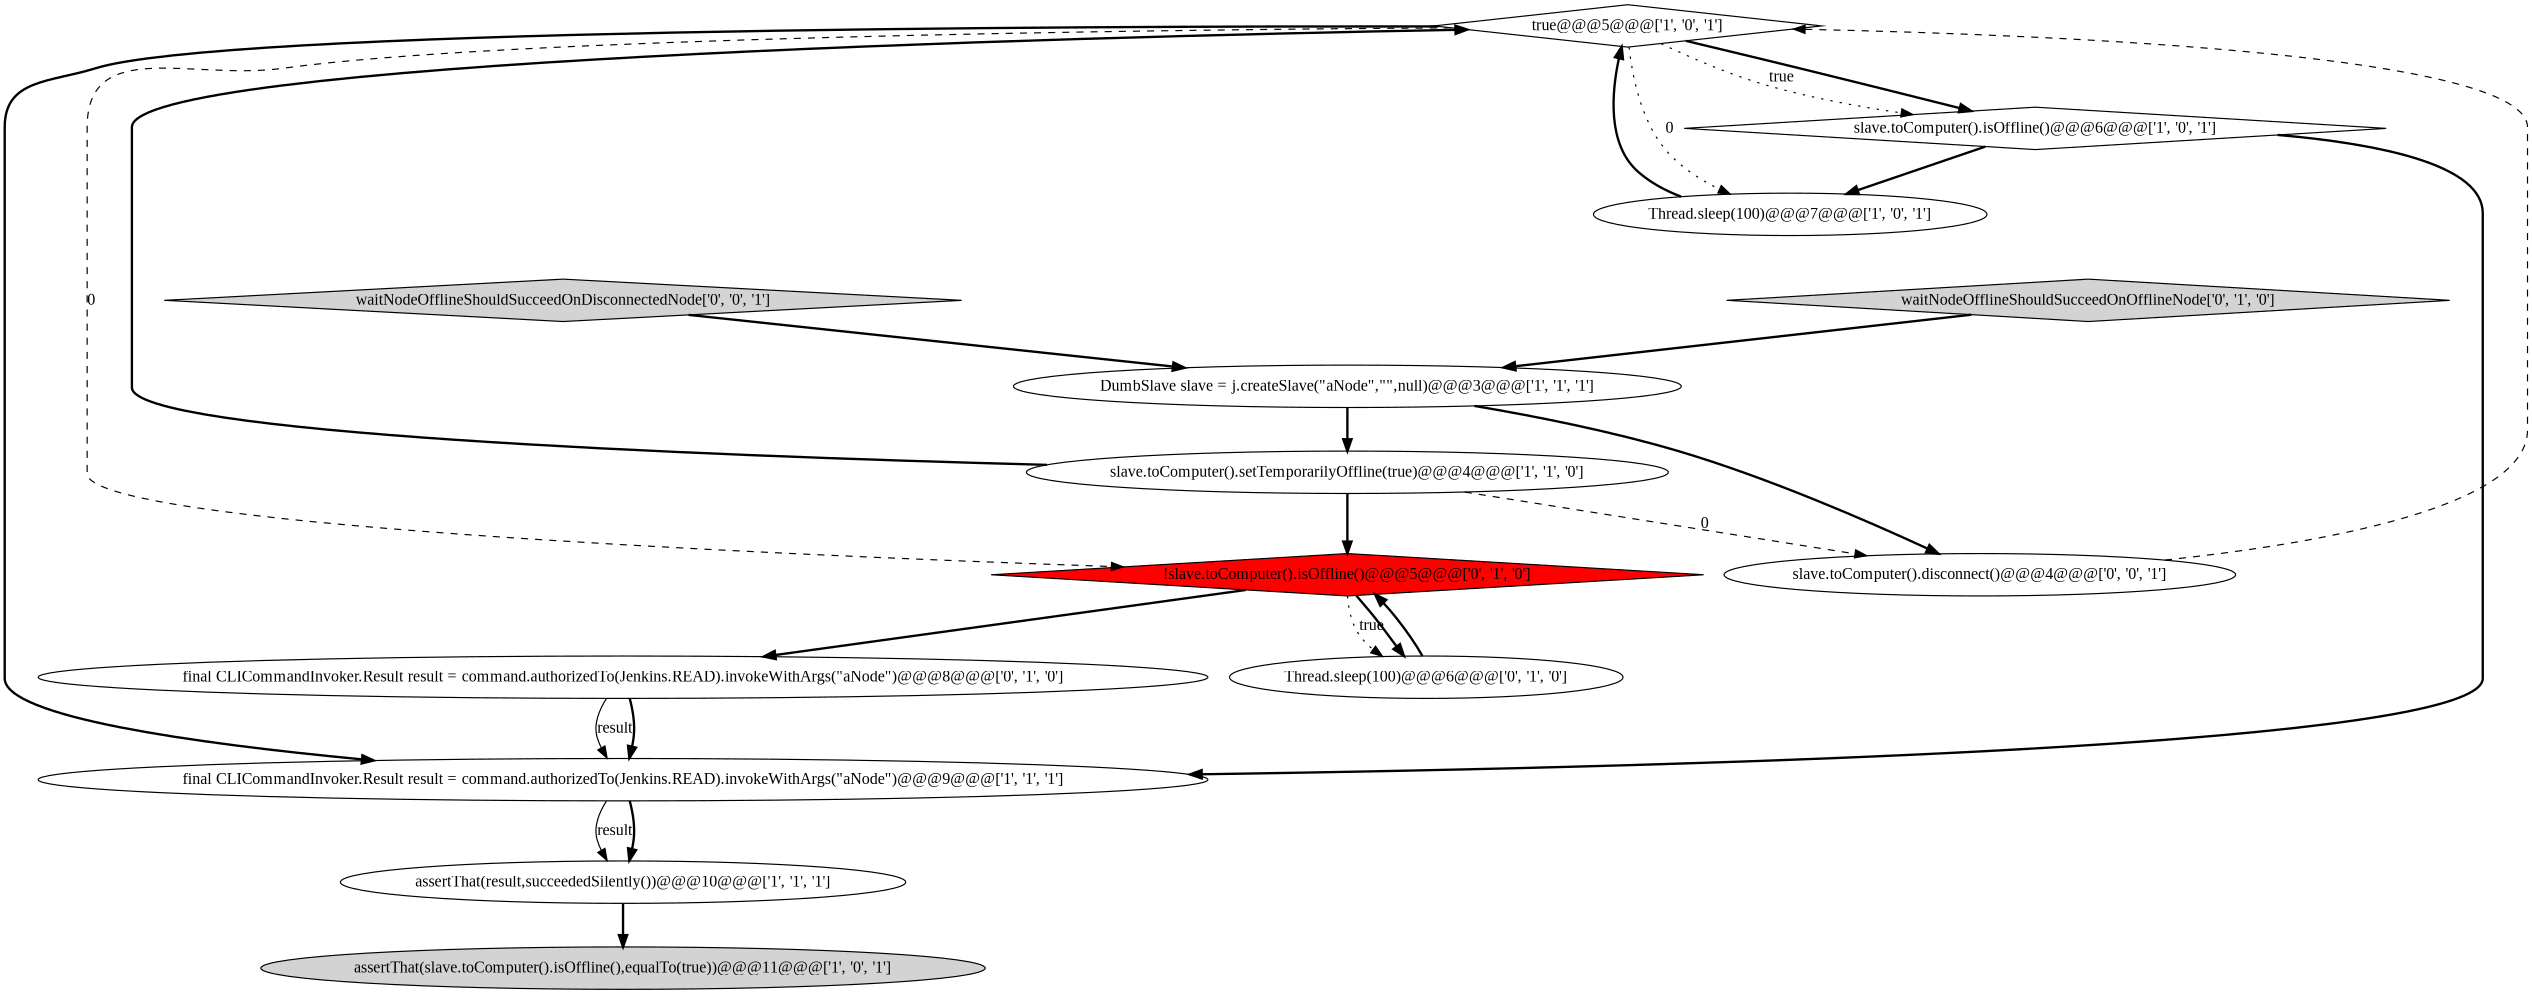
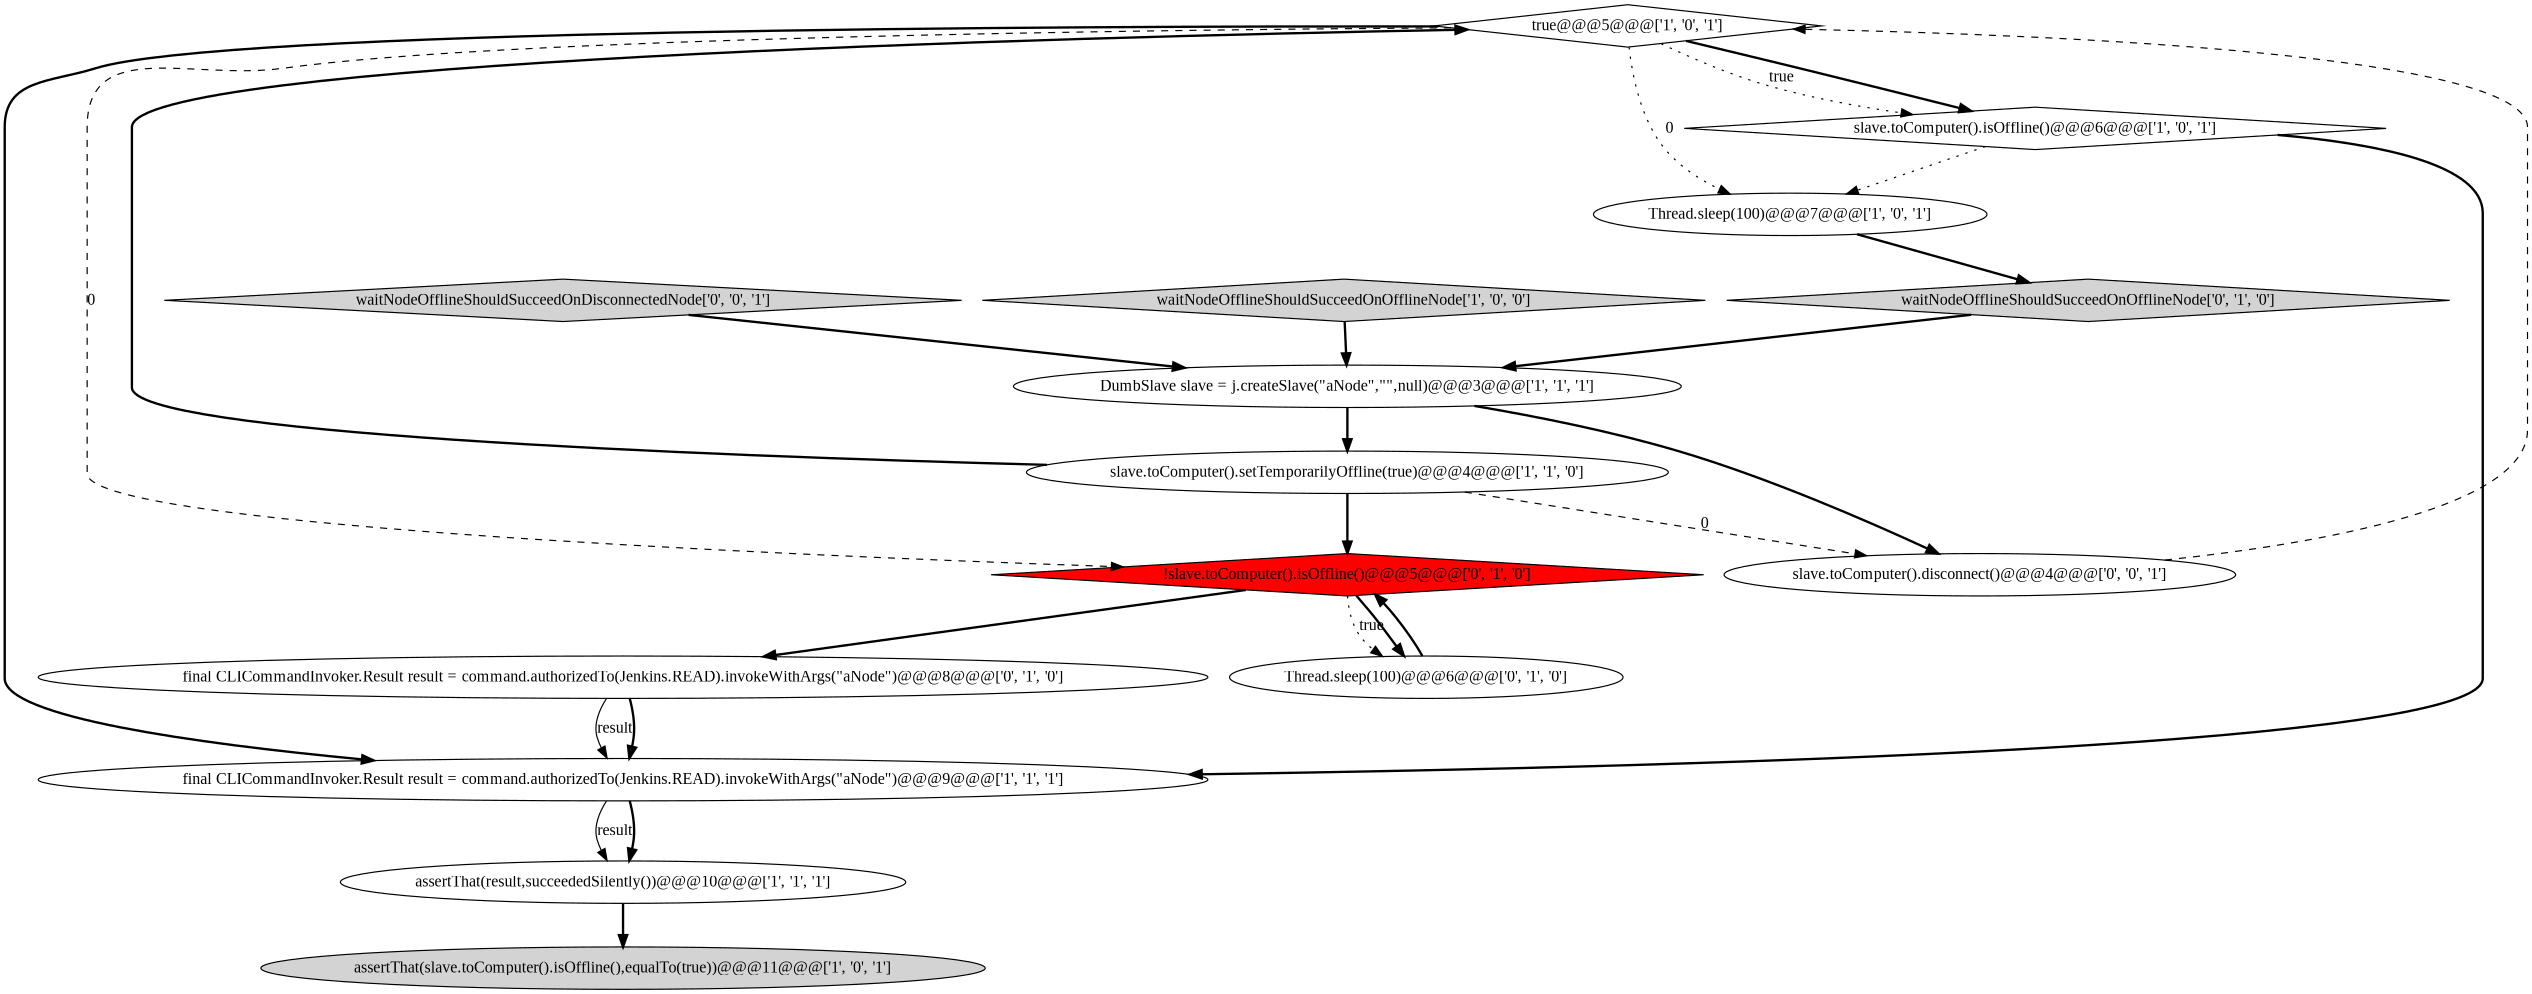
(1619, 142) -> (1937, 257)
(1922, 168) -> (1922, 168)
none -> (1344, 300)
